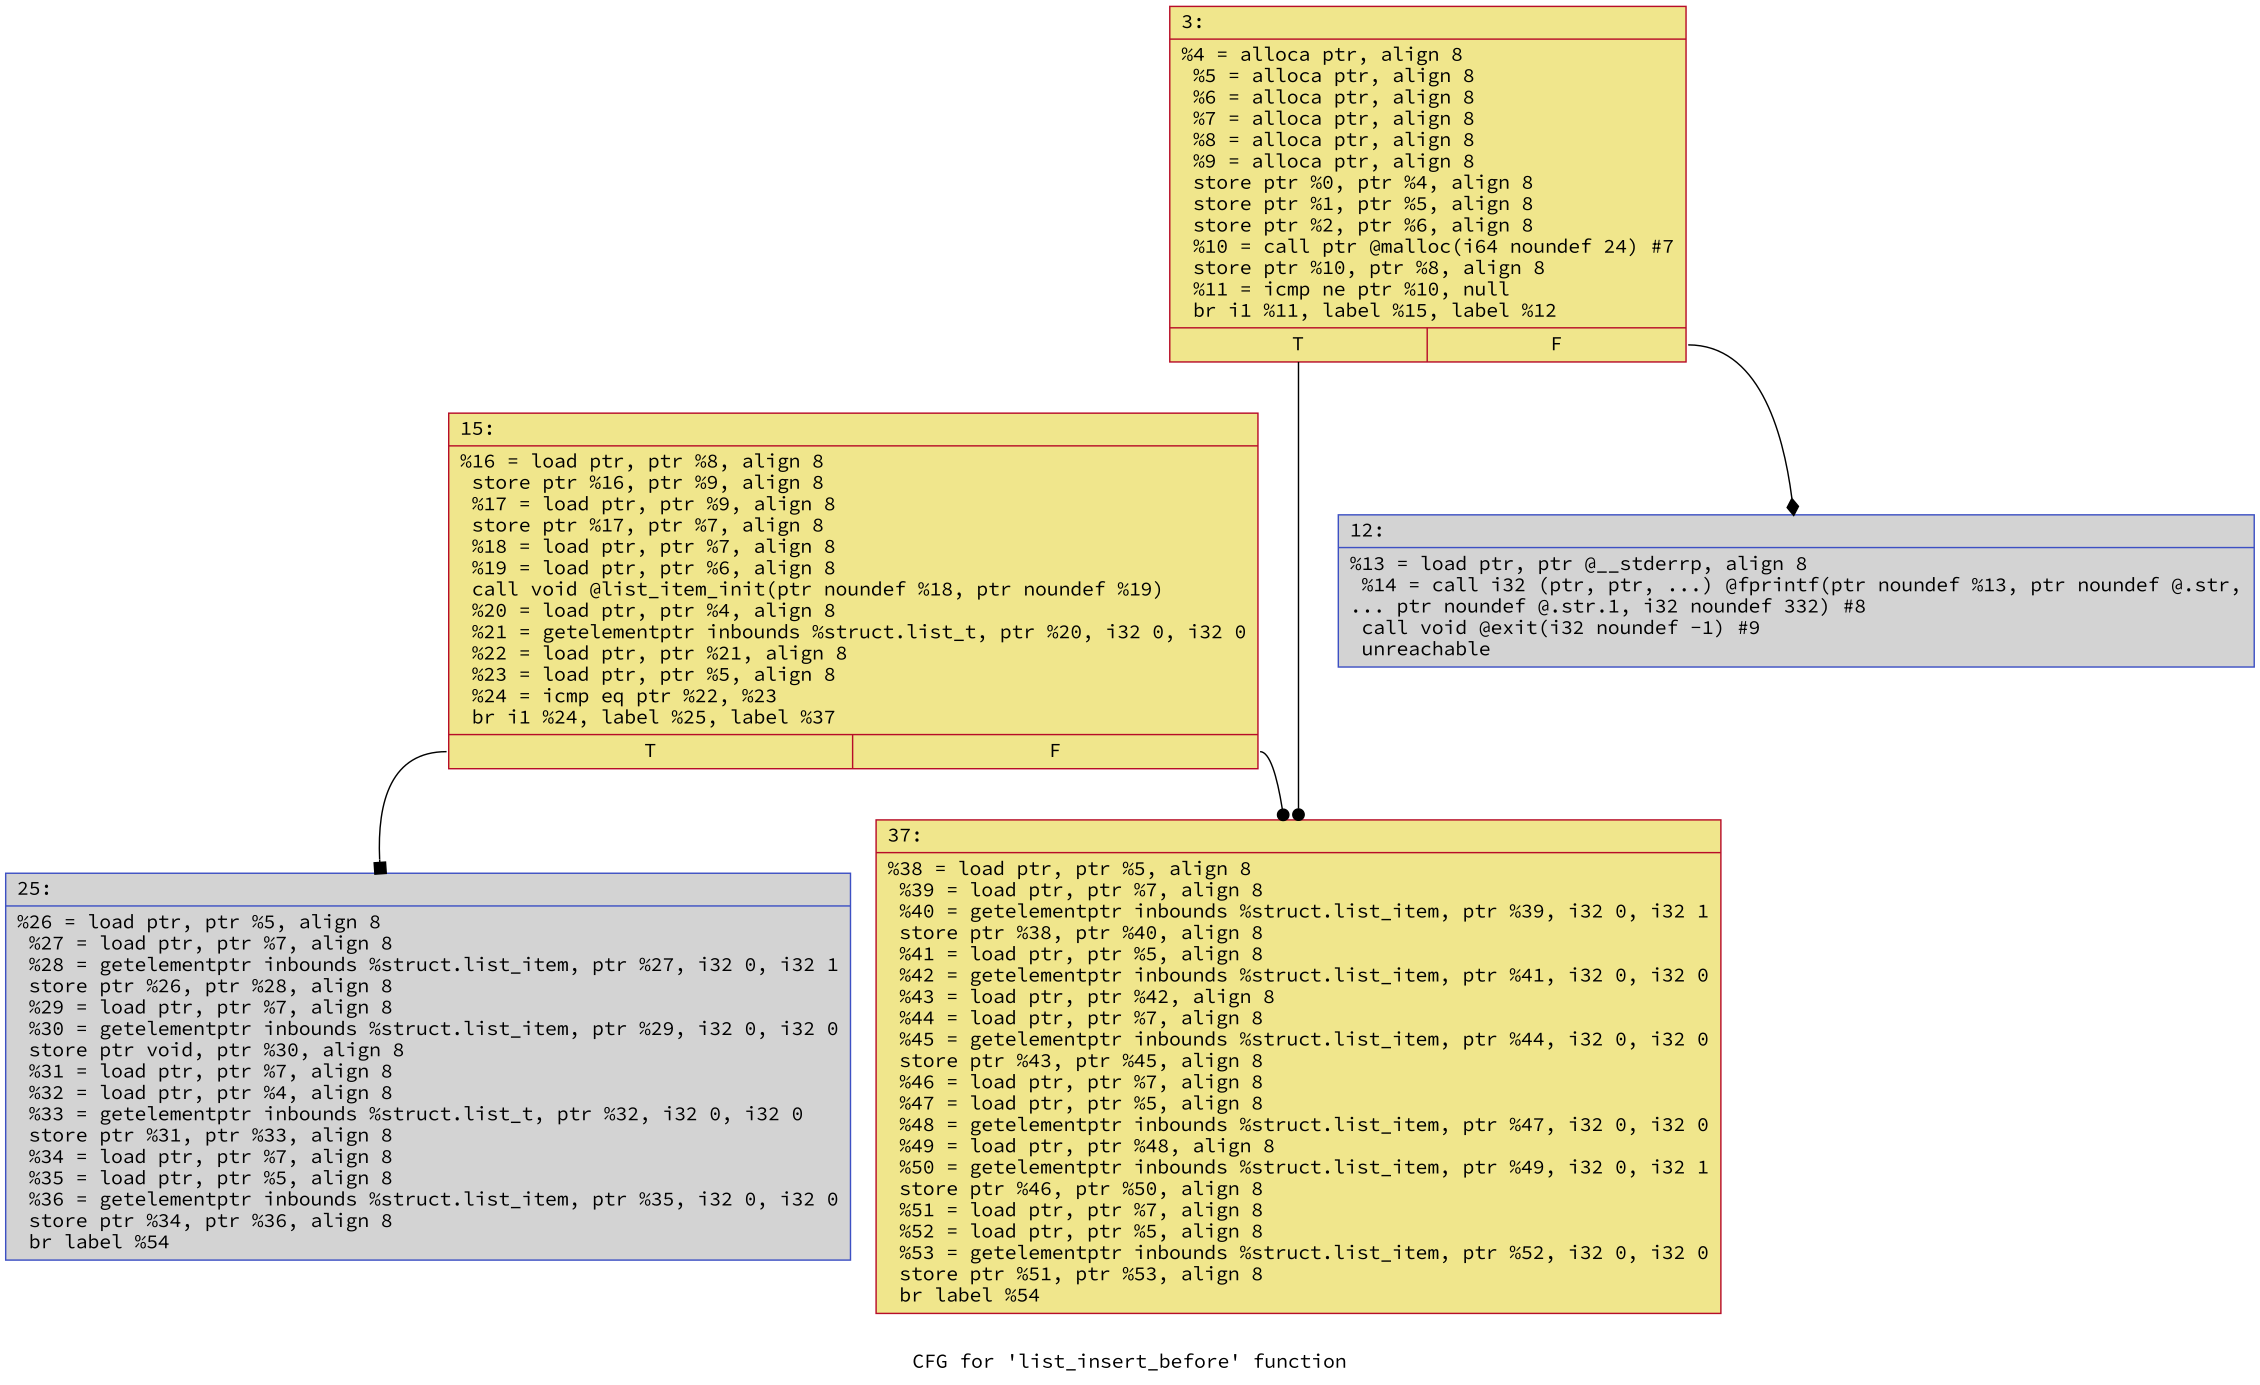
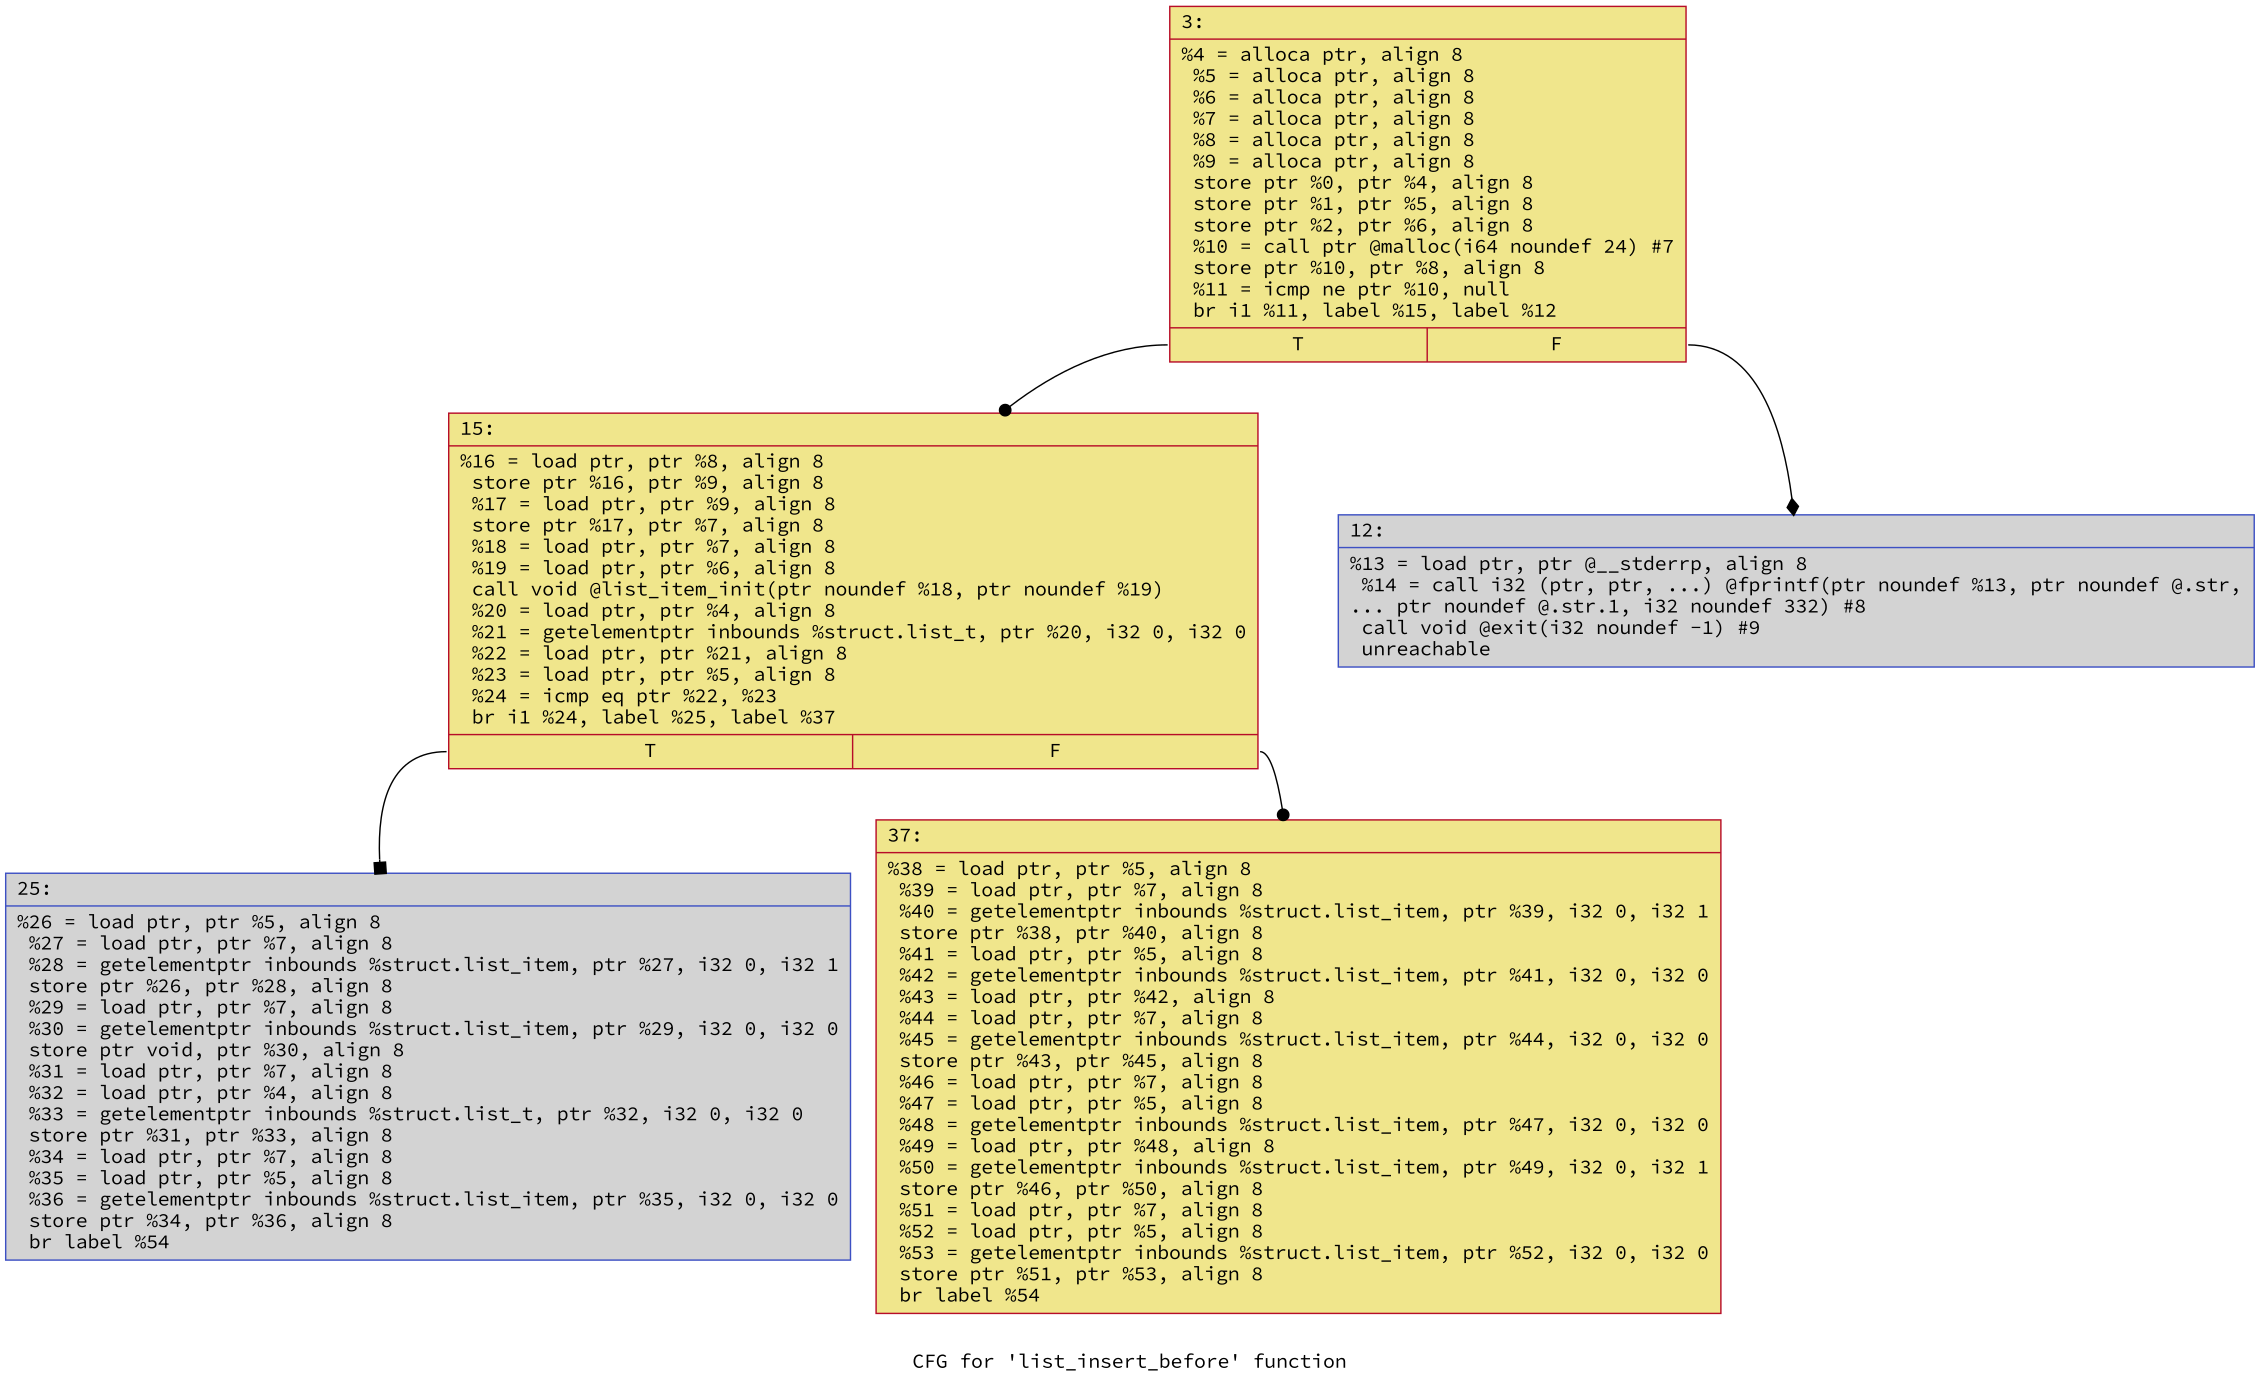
(1298, 585) -> (1084, 363)
